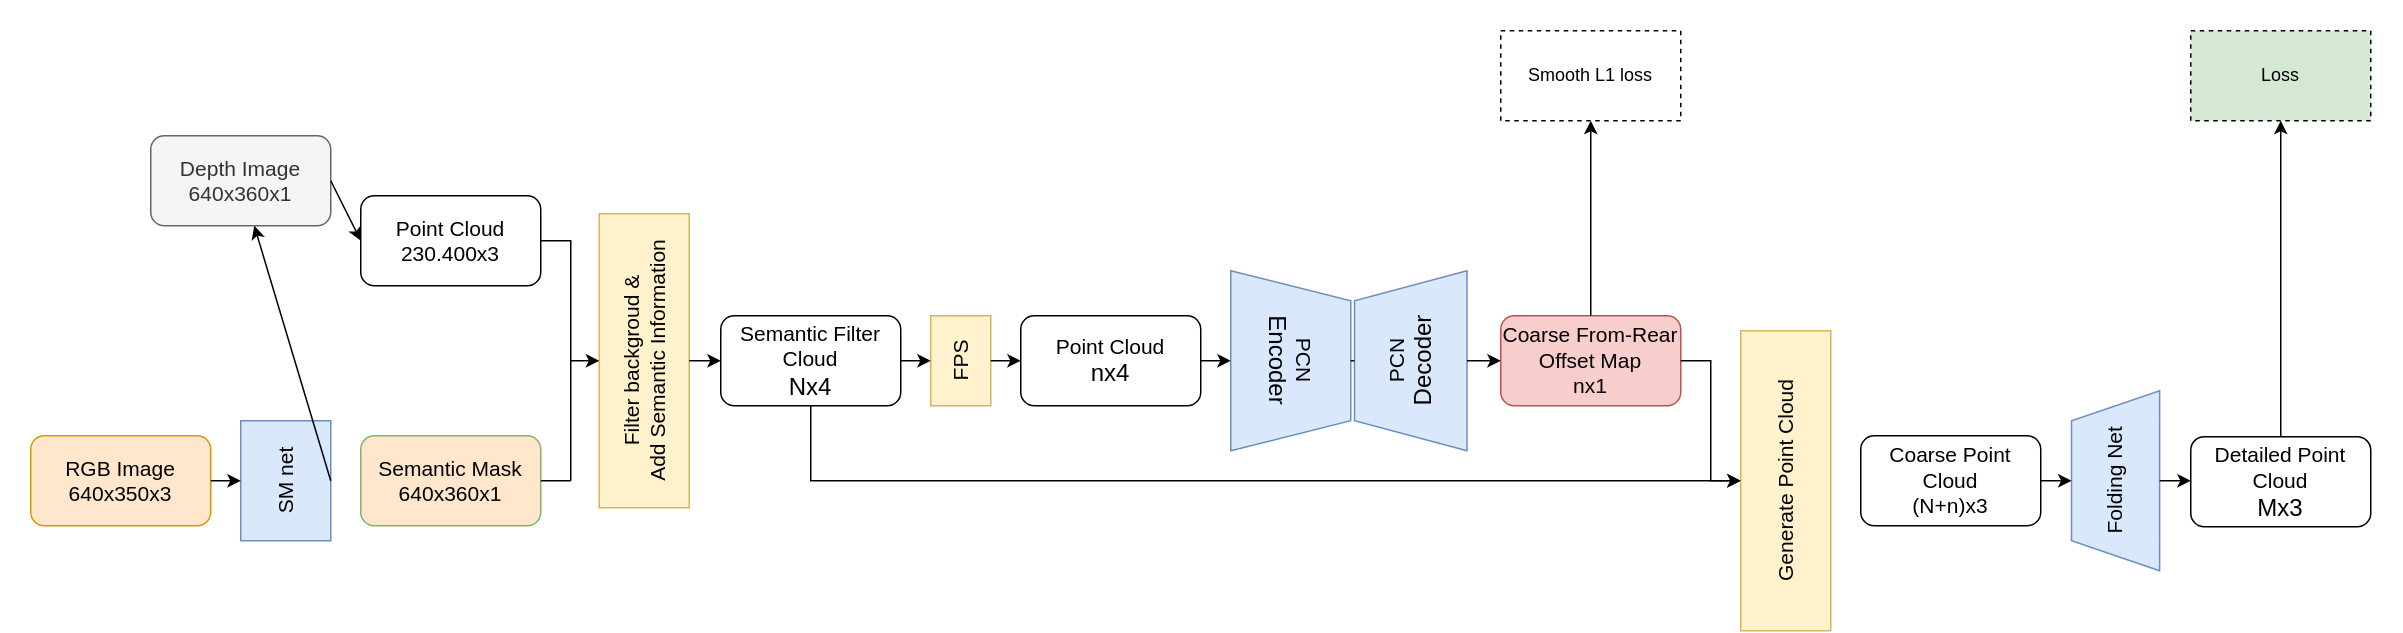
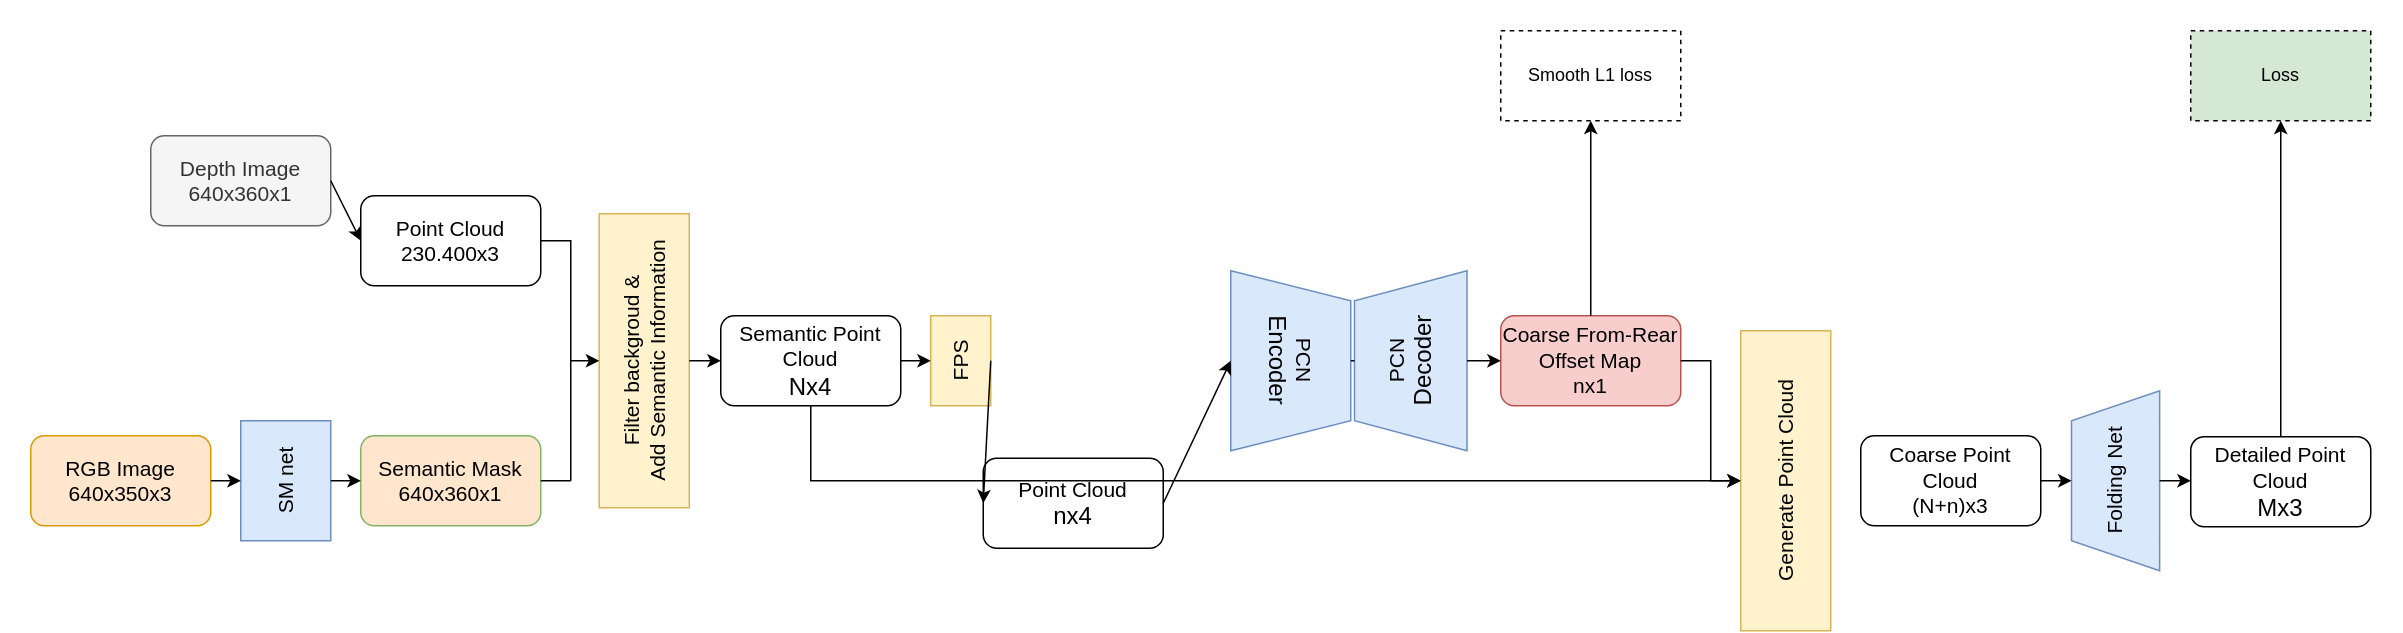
(294, 358) -> (341, 481)
(811, 361) -> (811, 361)
(1111, 361) -> (1073, 503)
